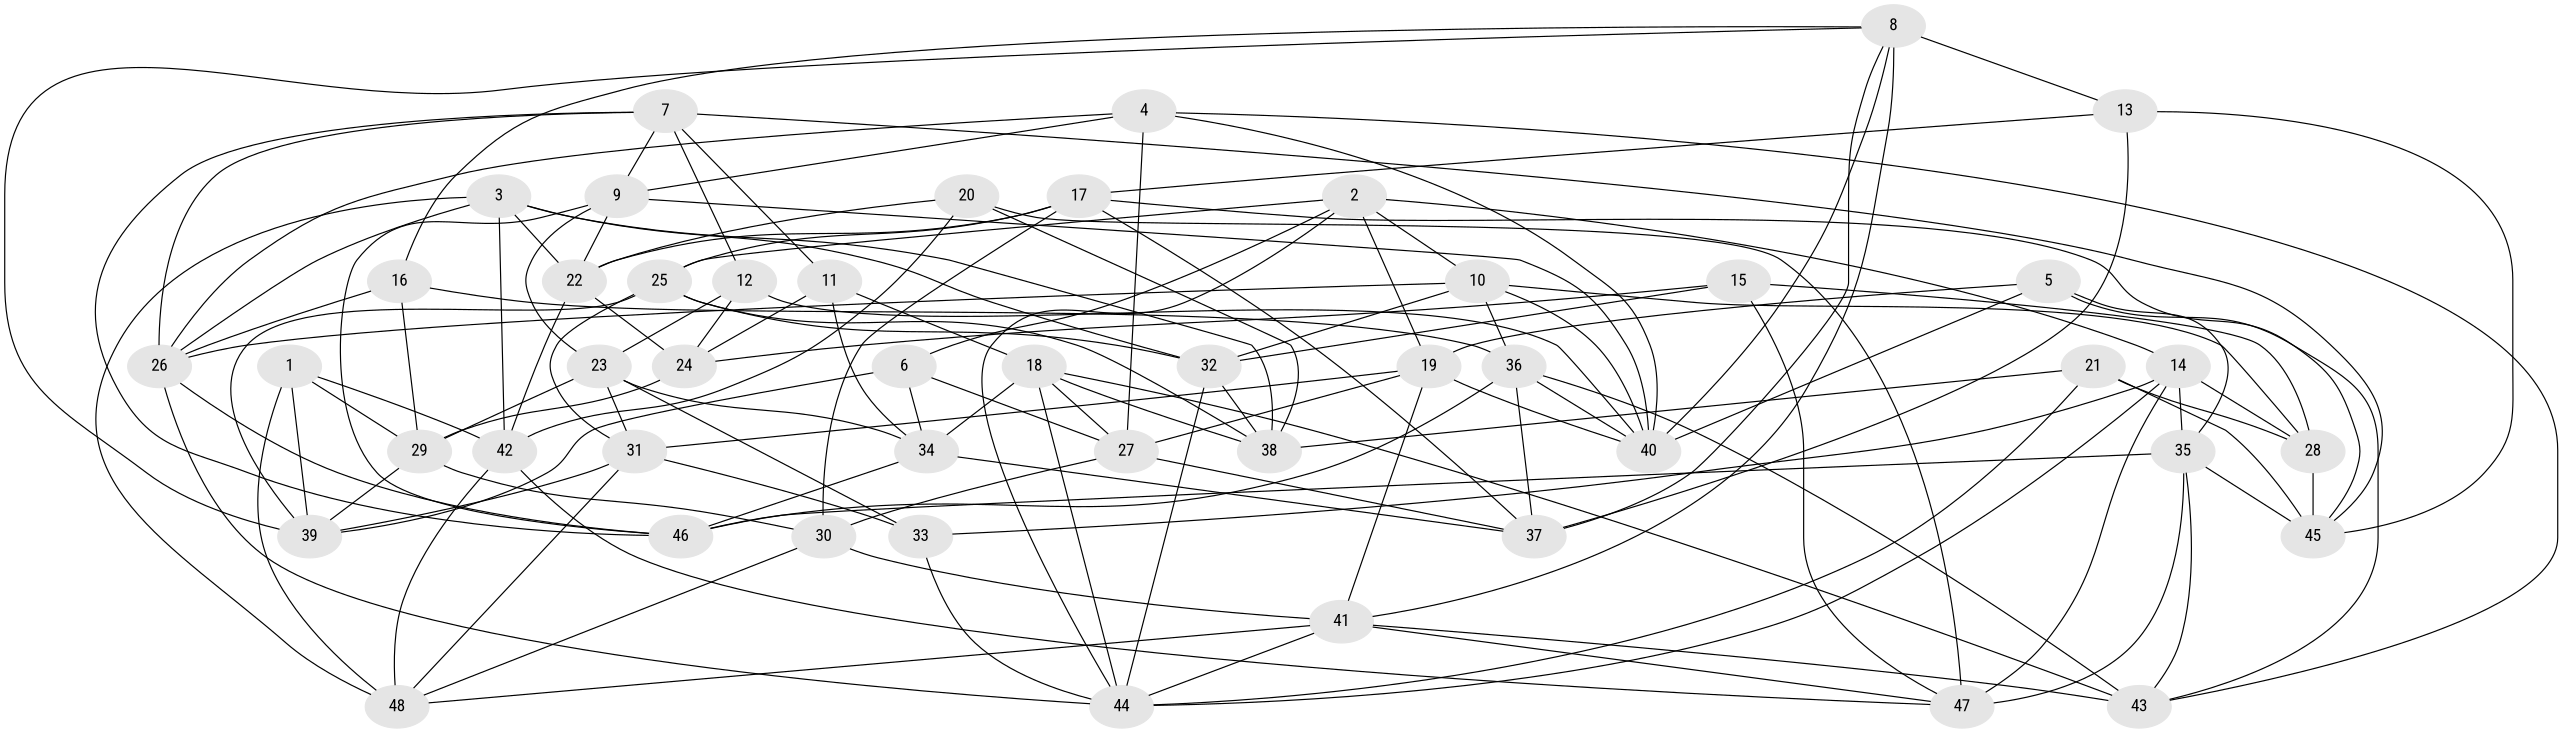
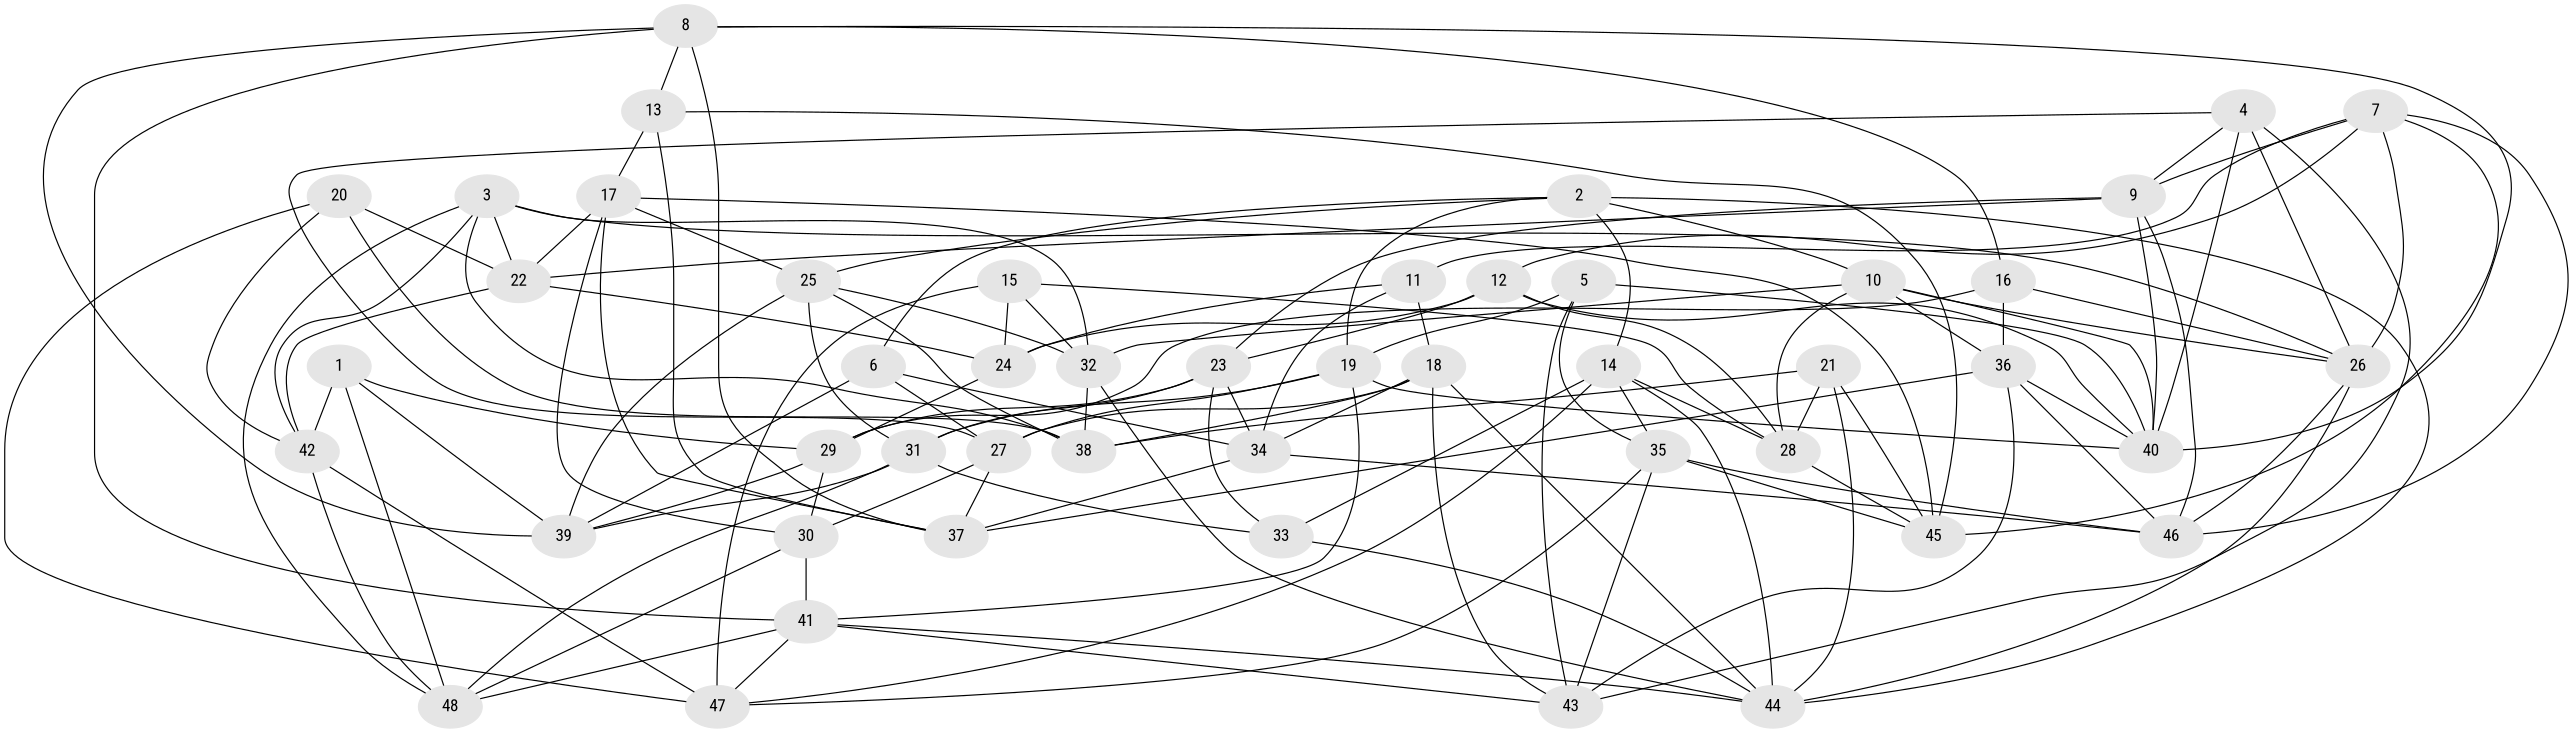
none -> (1667, 333)
